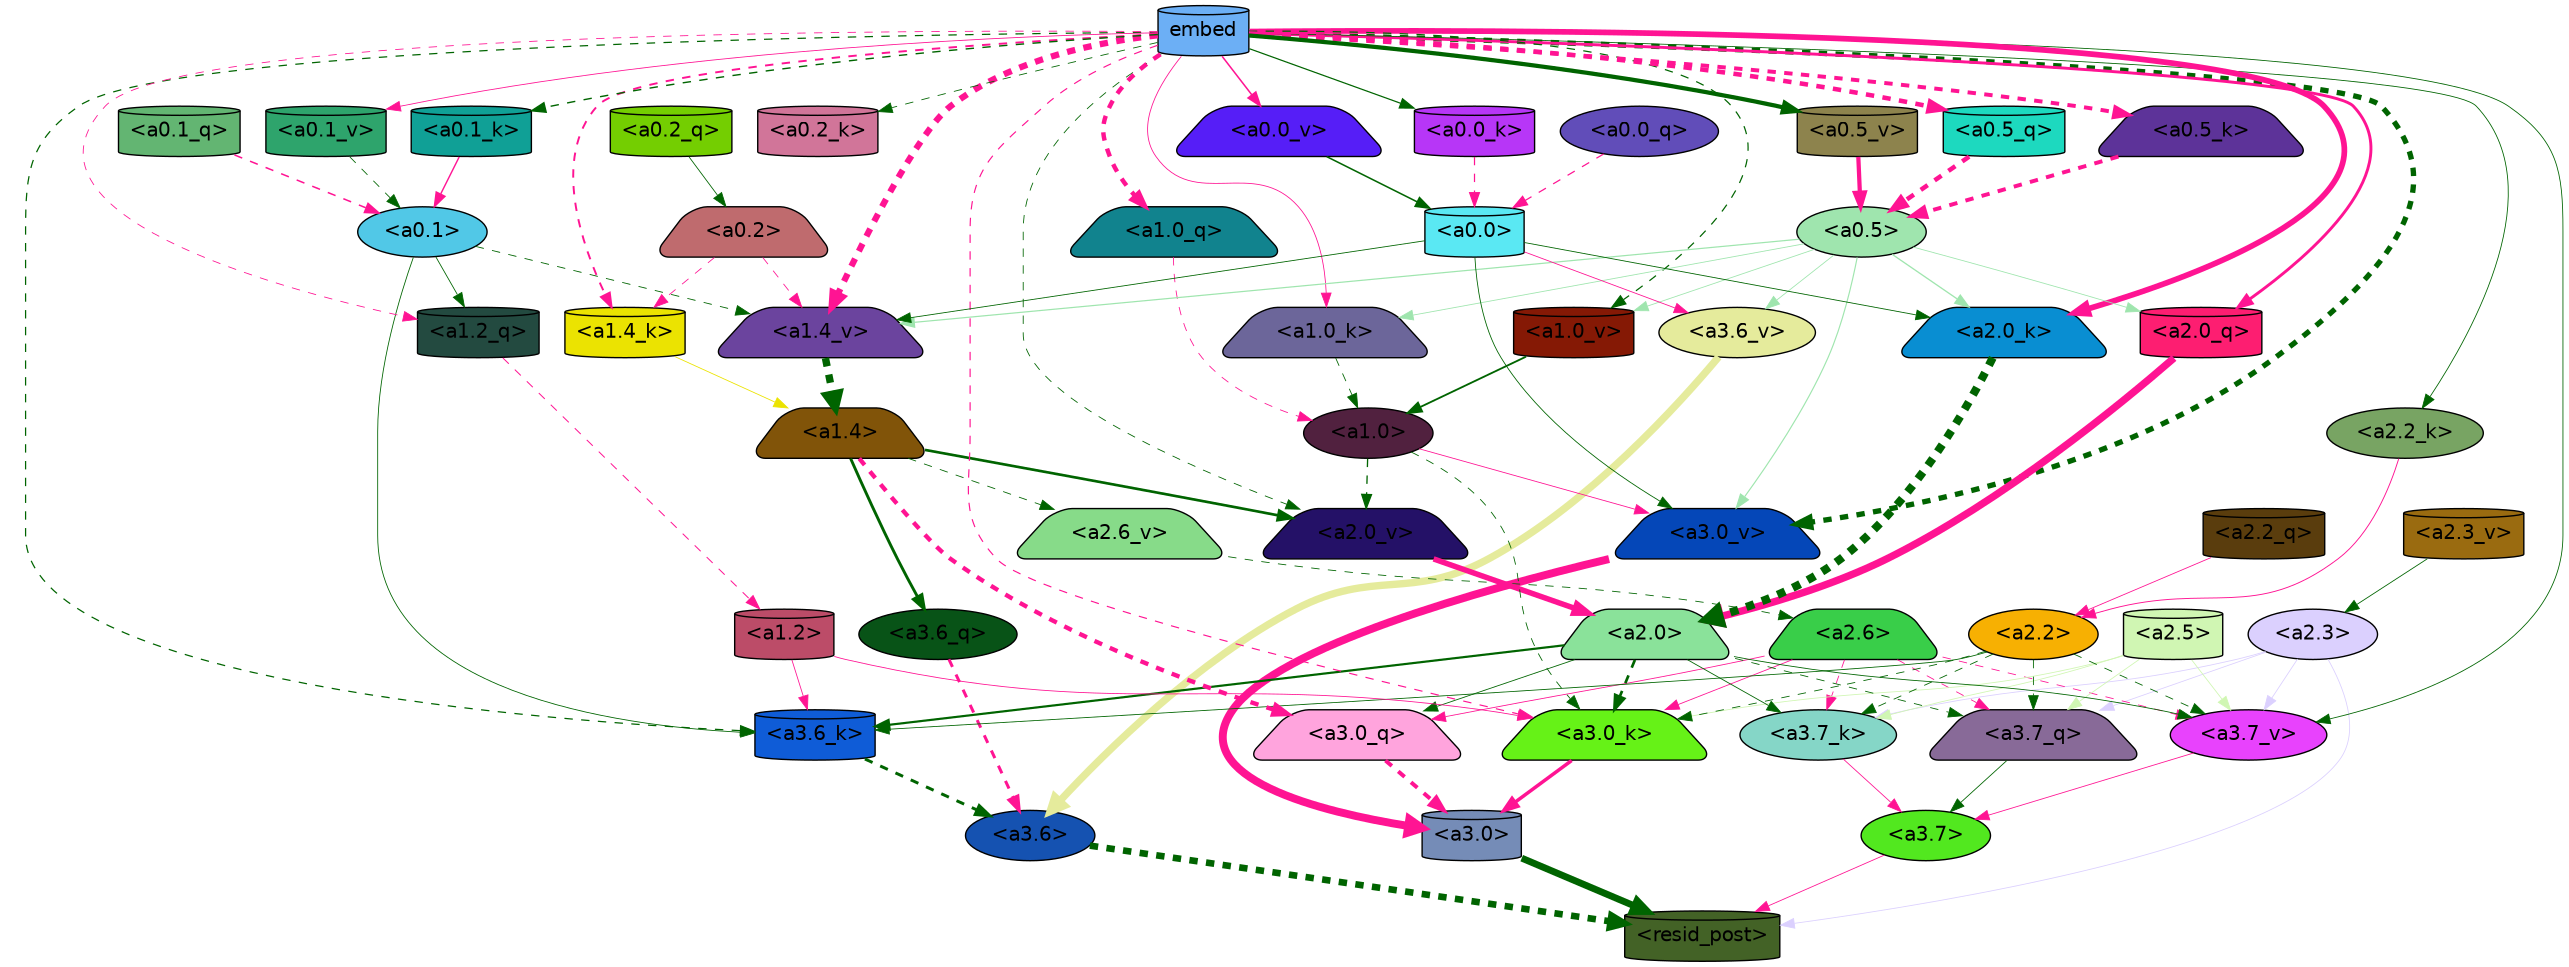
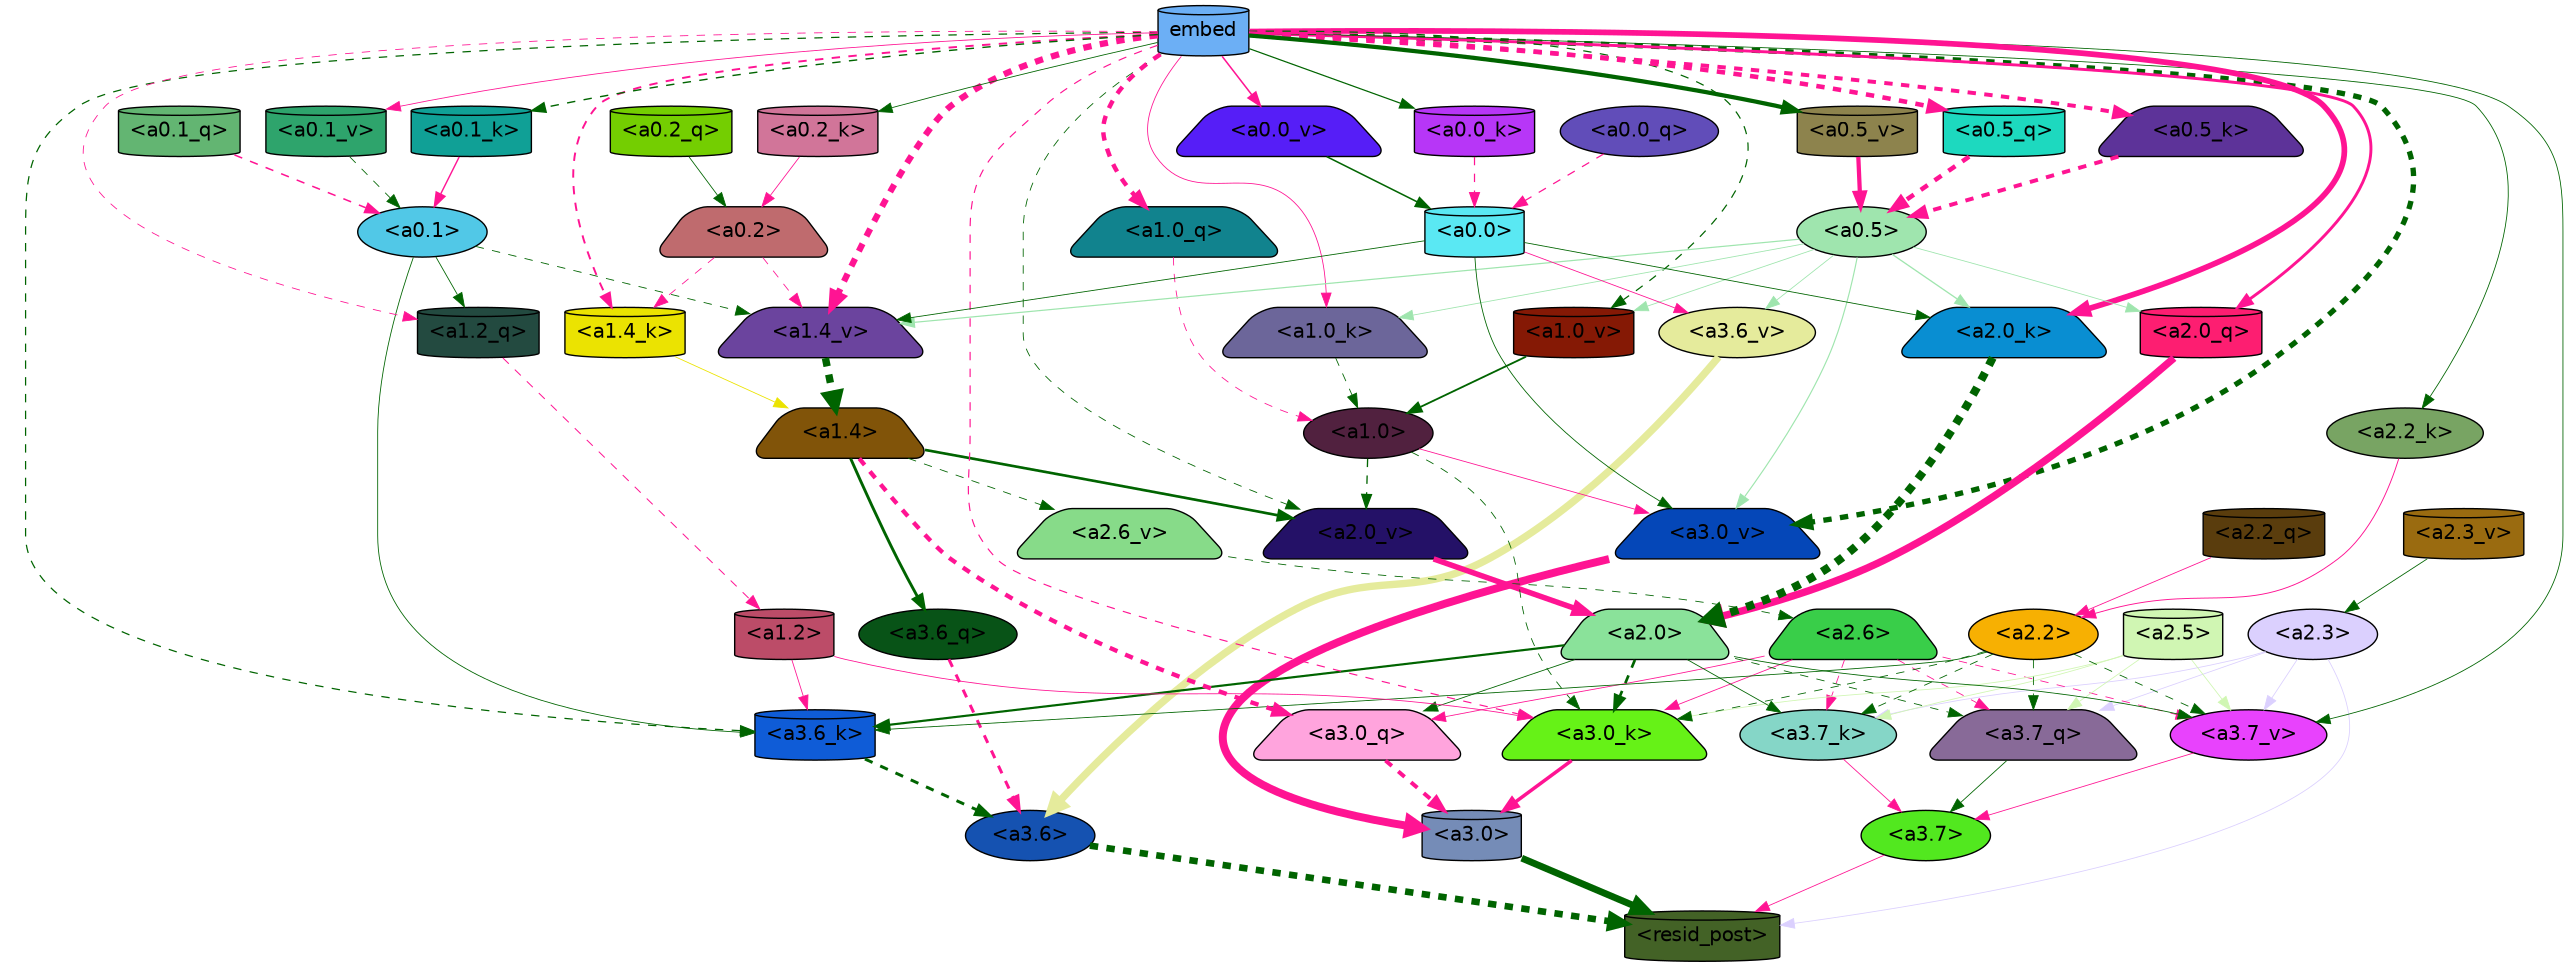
(1038, 71) -> (1038, 71)
none -> (785, 176)
